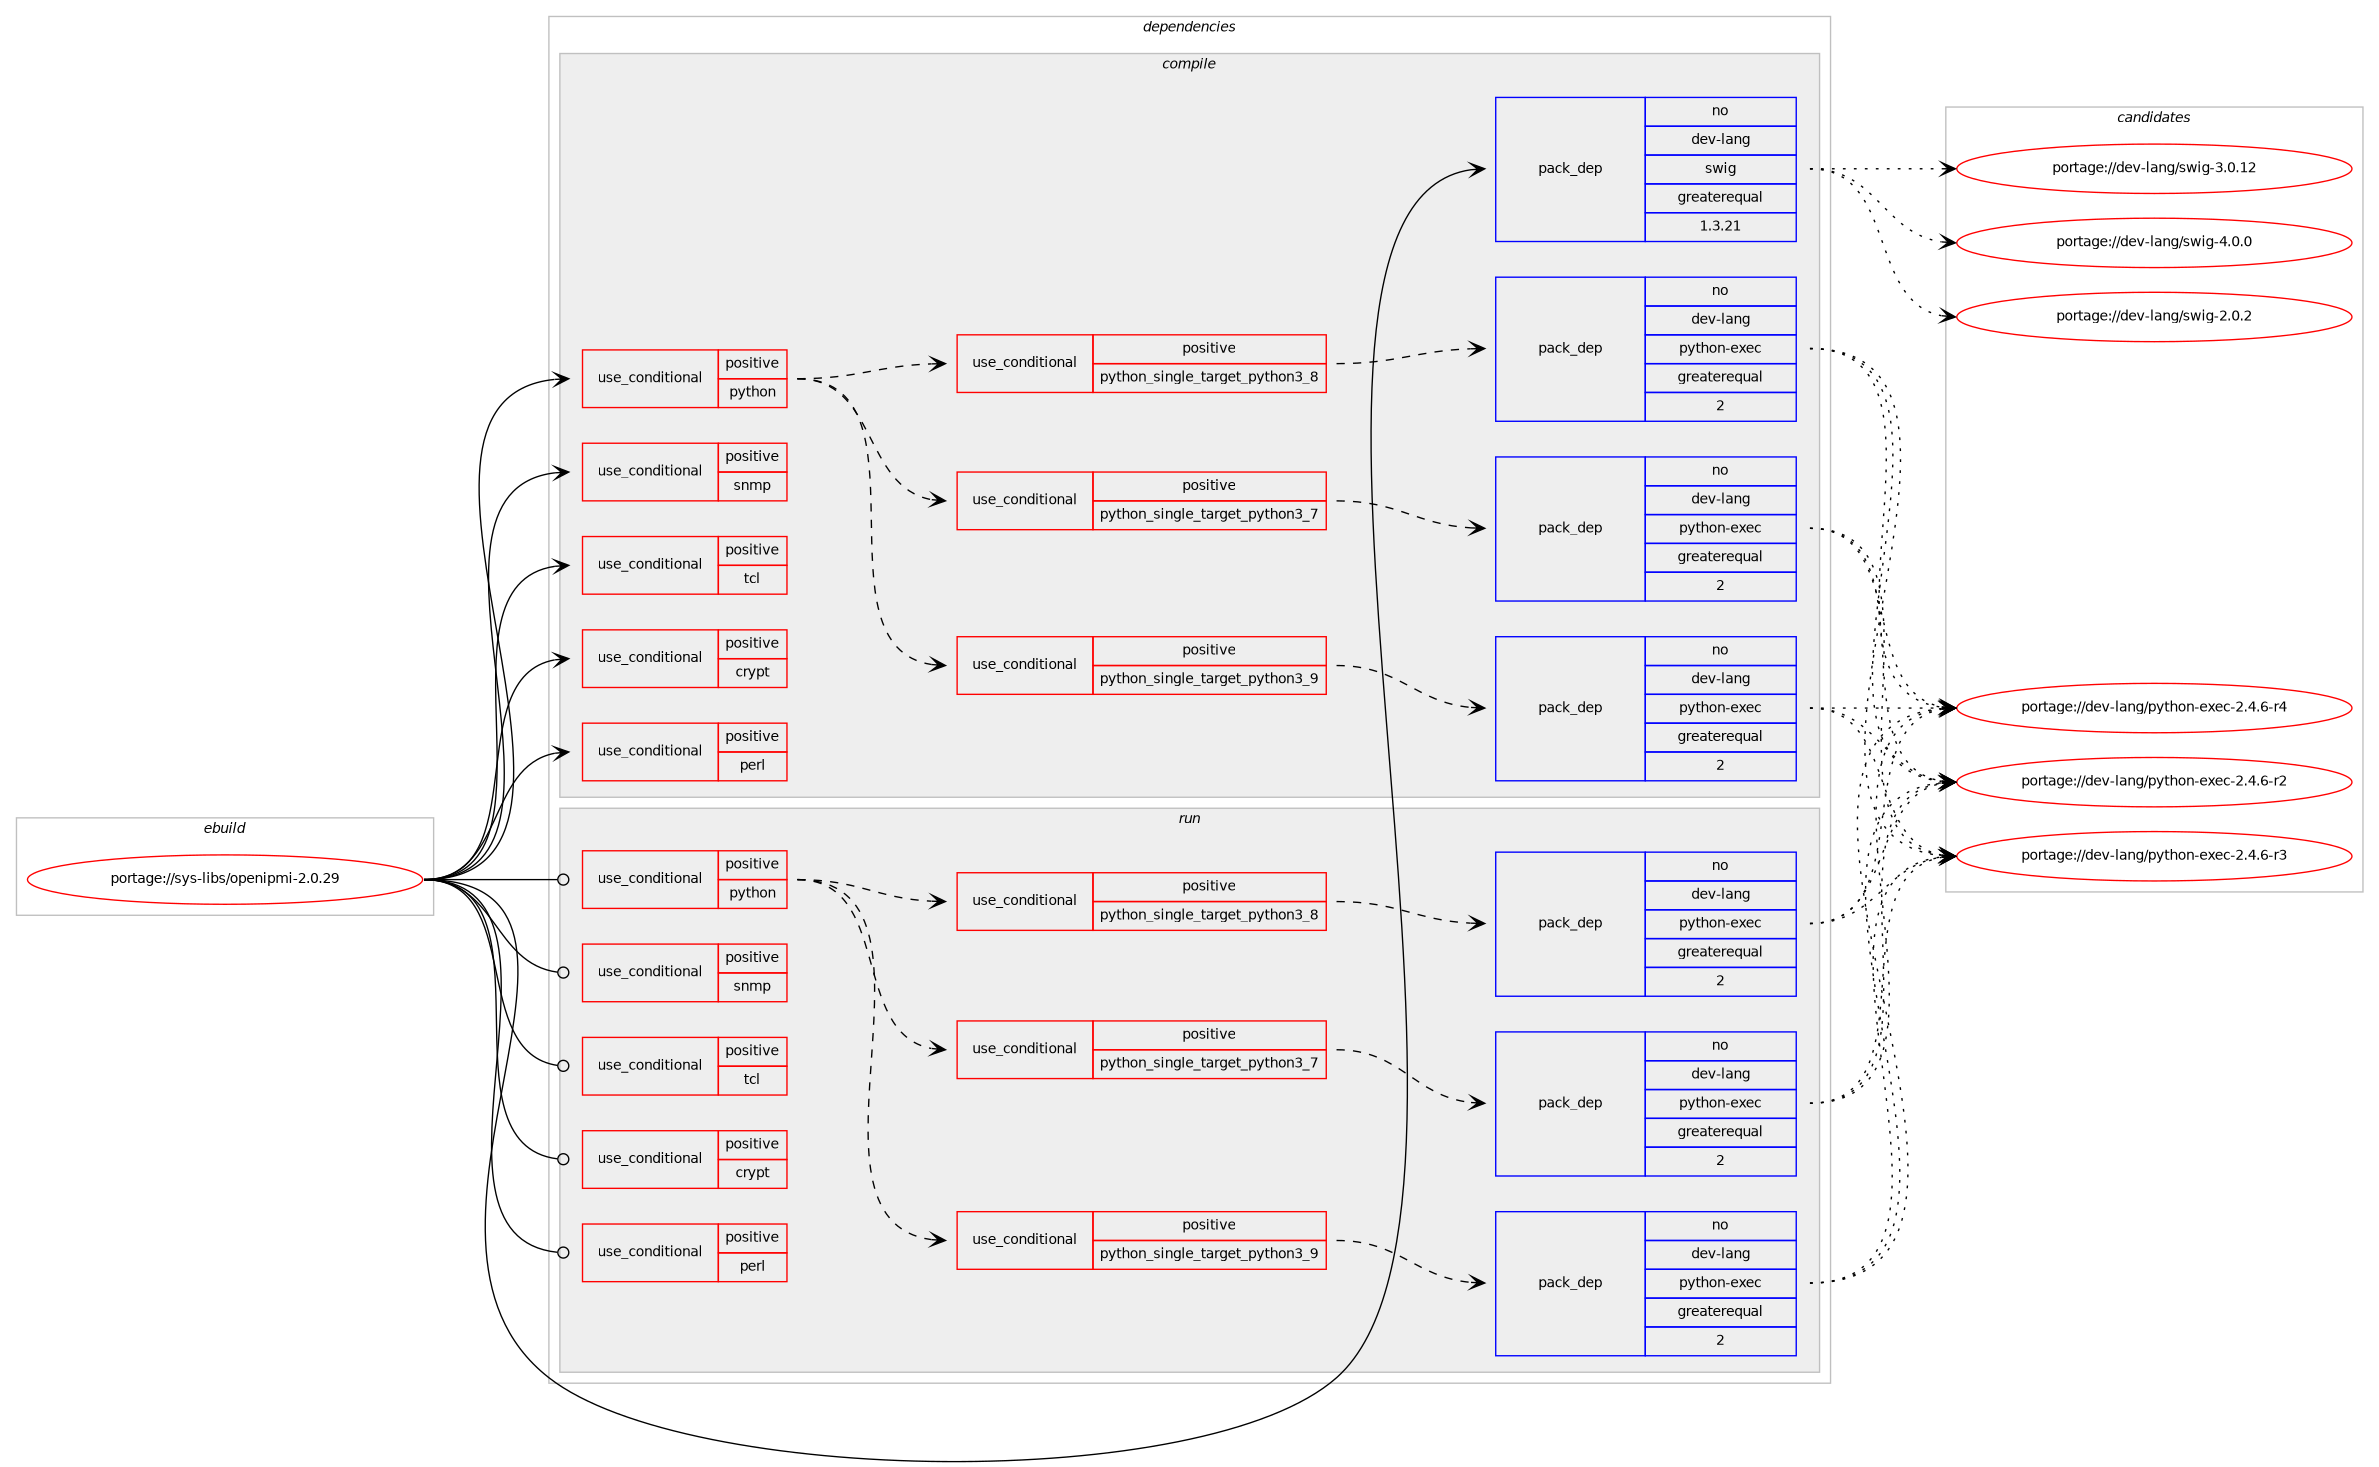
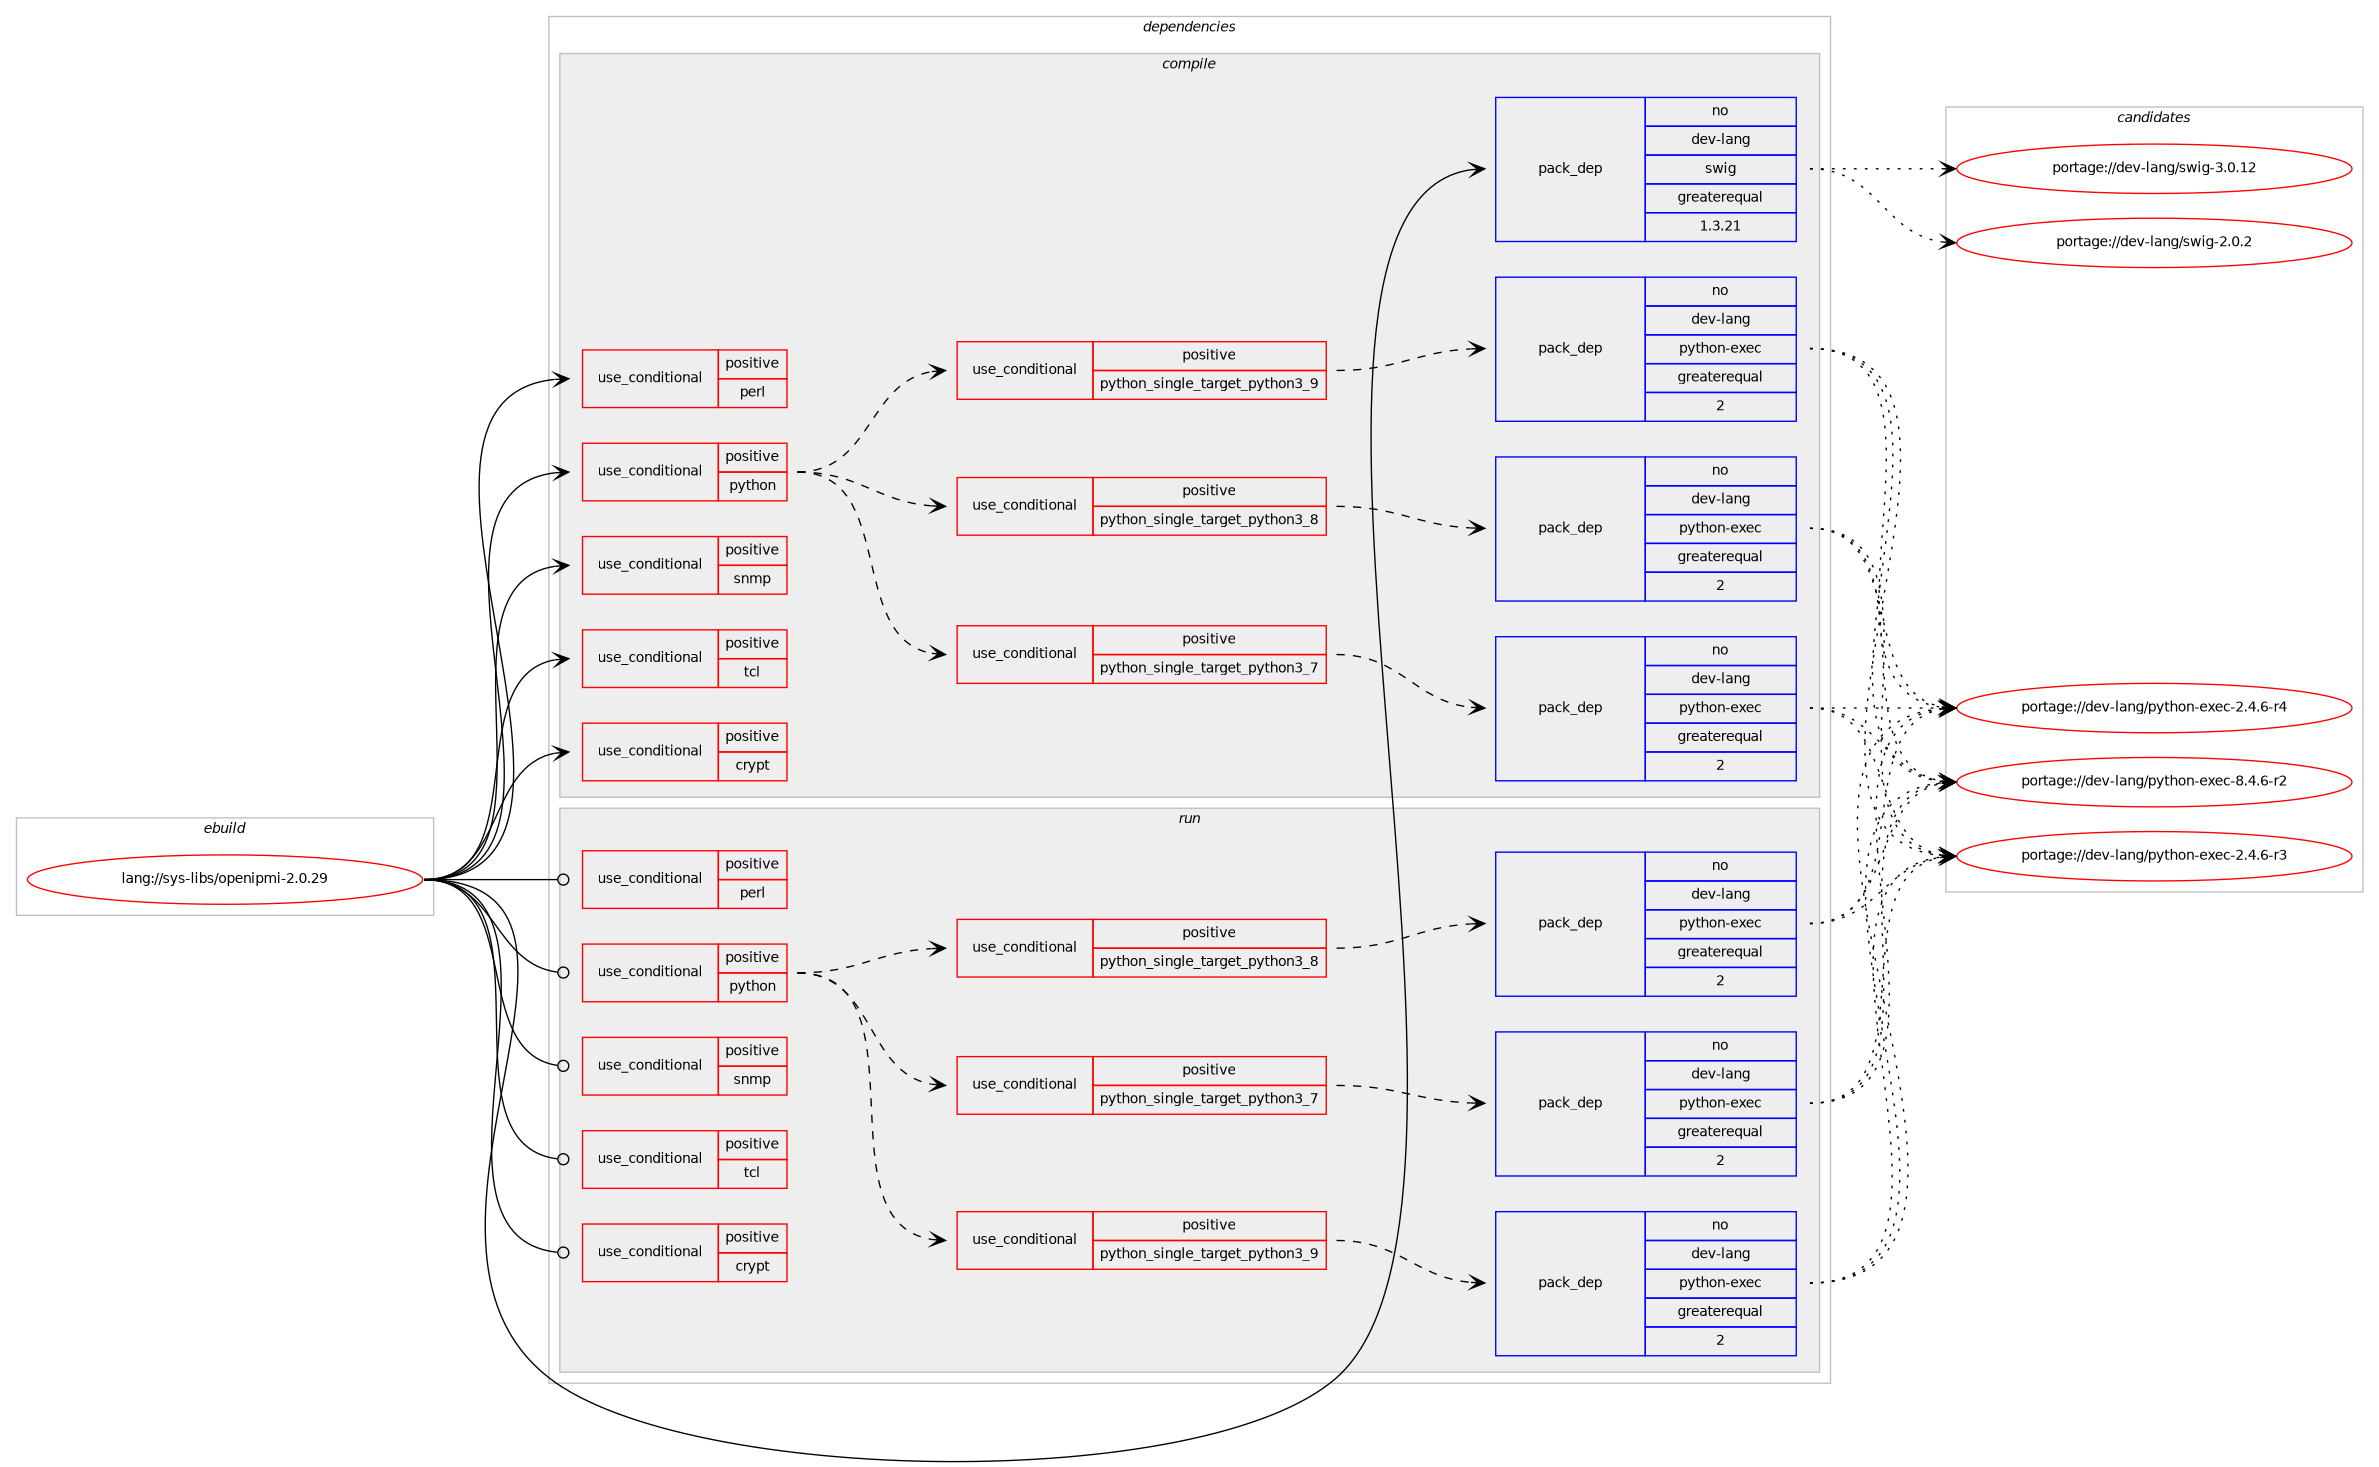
(2154, 243) -> none
(2154, 782) -> (2154, 782)
(225, 880) -> (225, 880)
